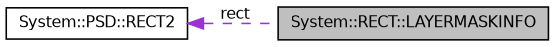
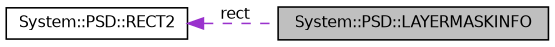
(413, 23) -> (413, 23)
